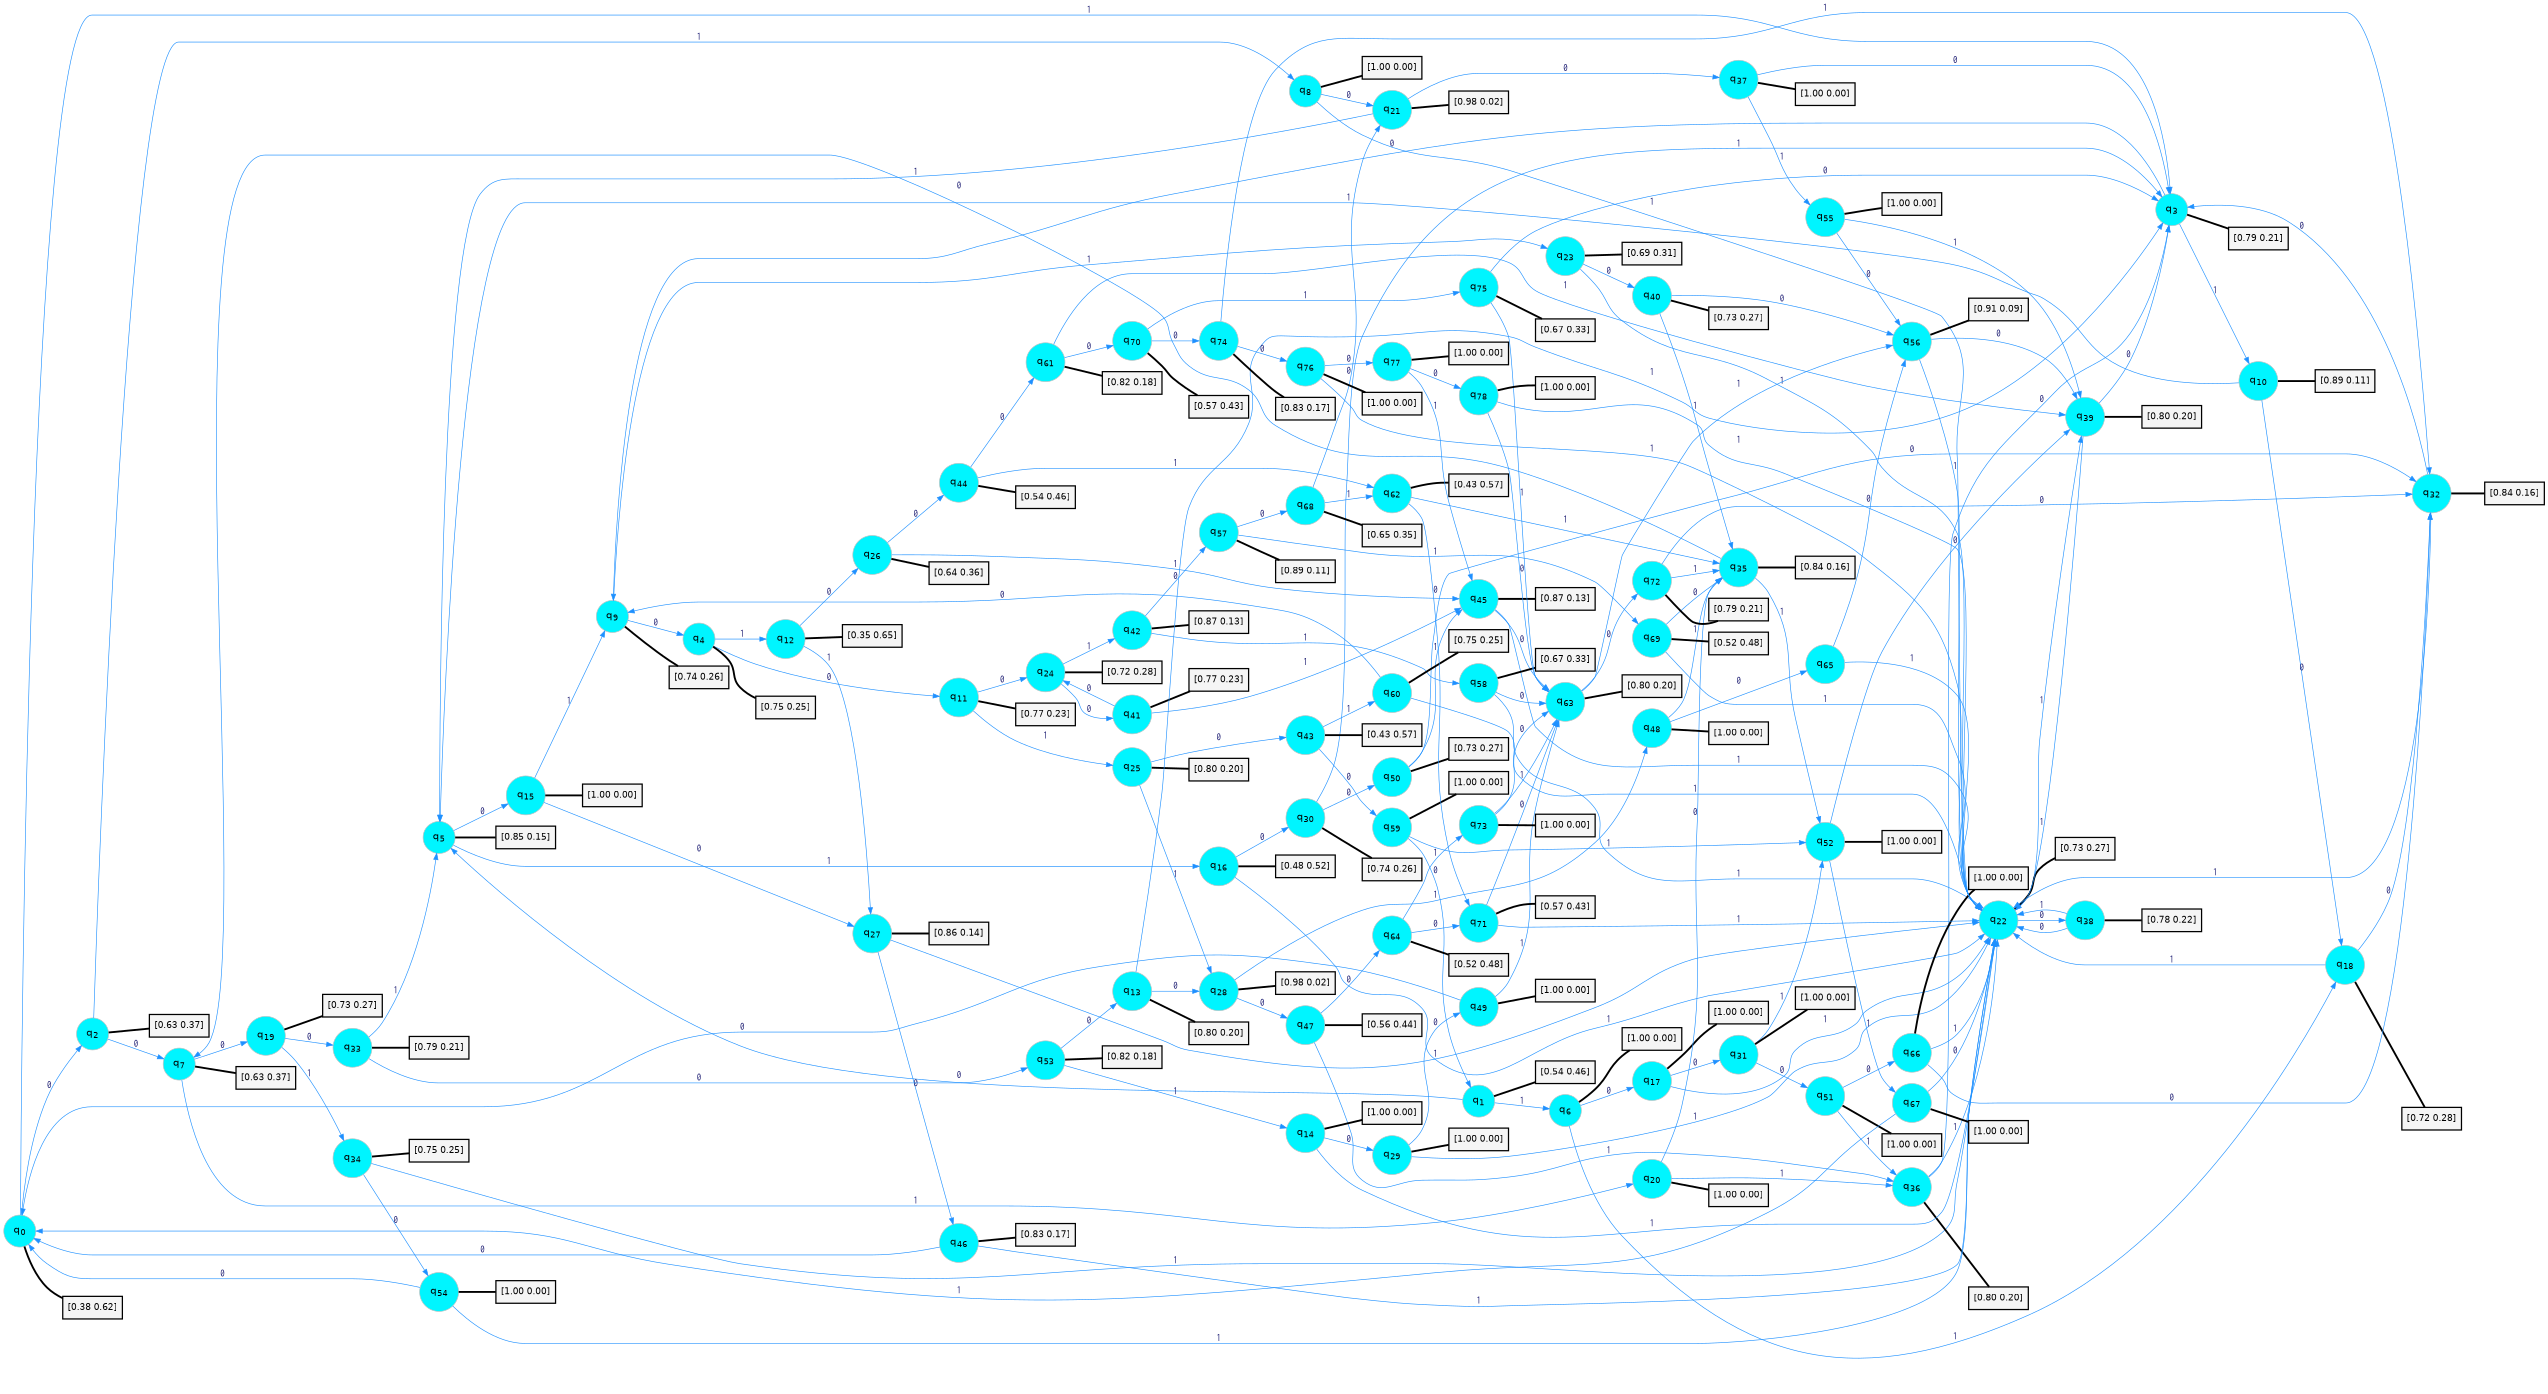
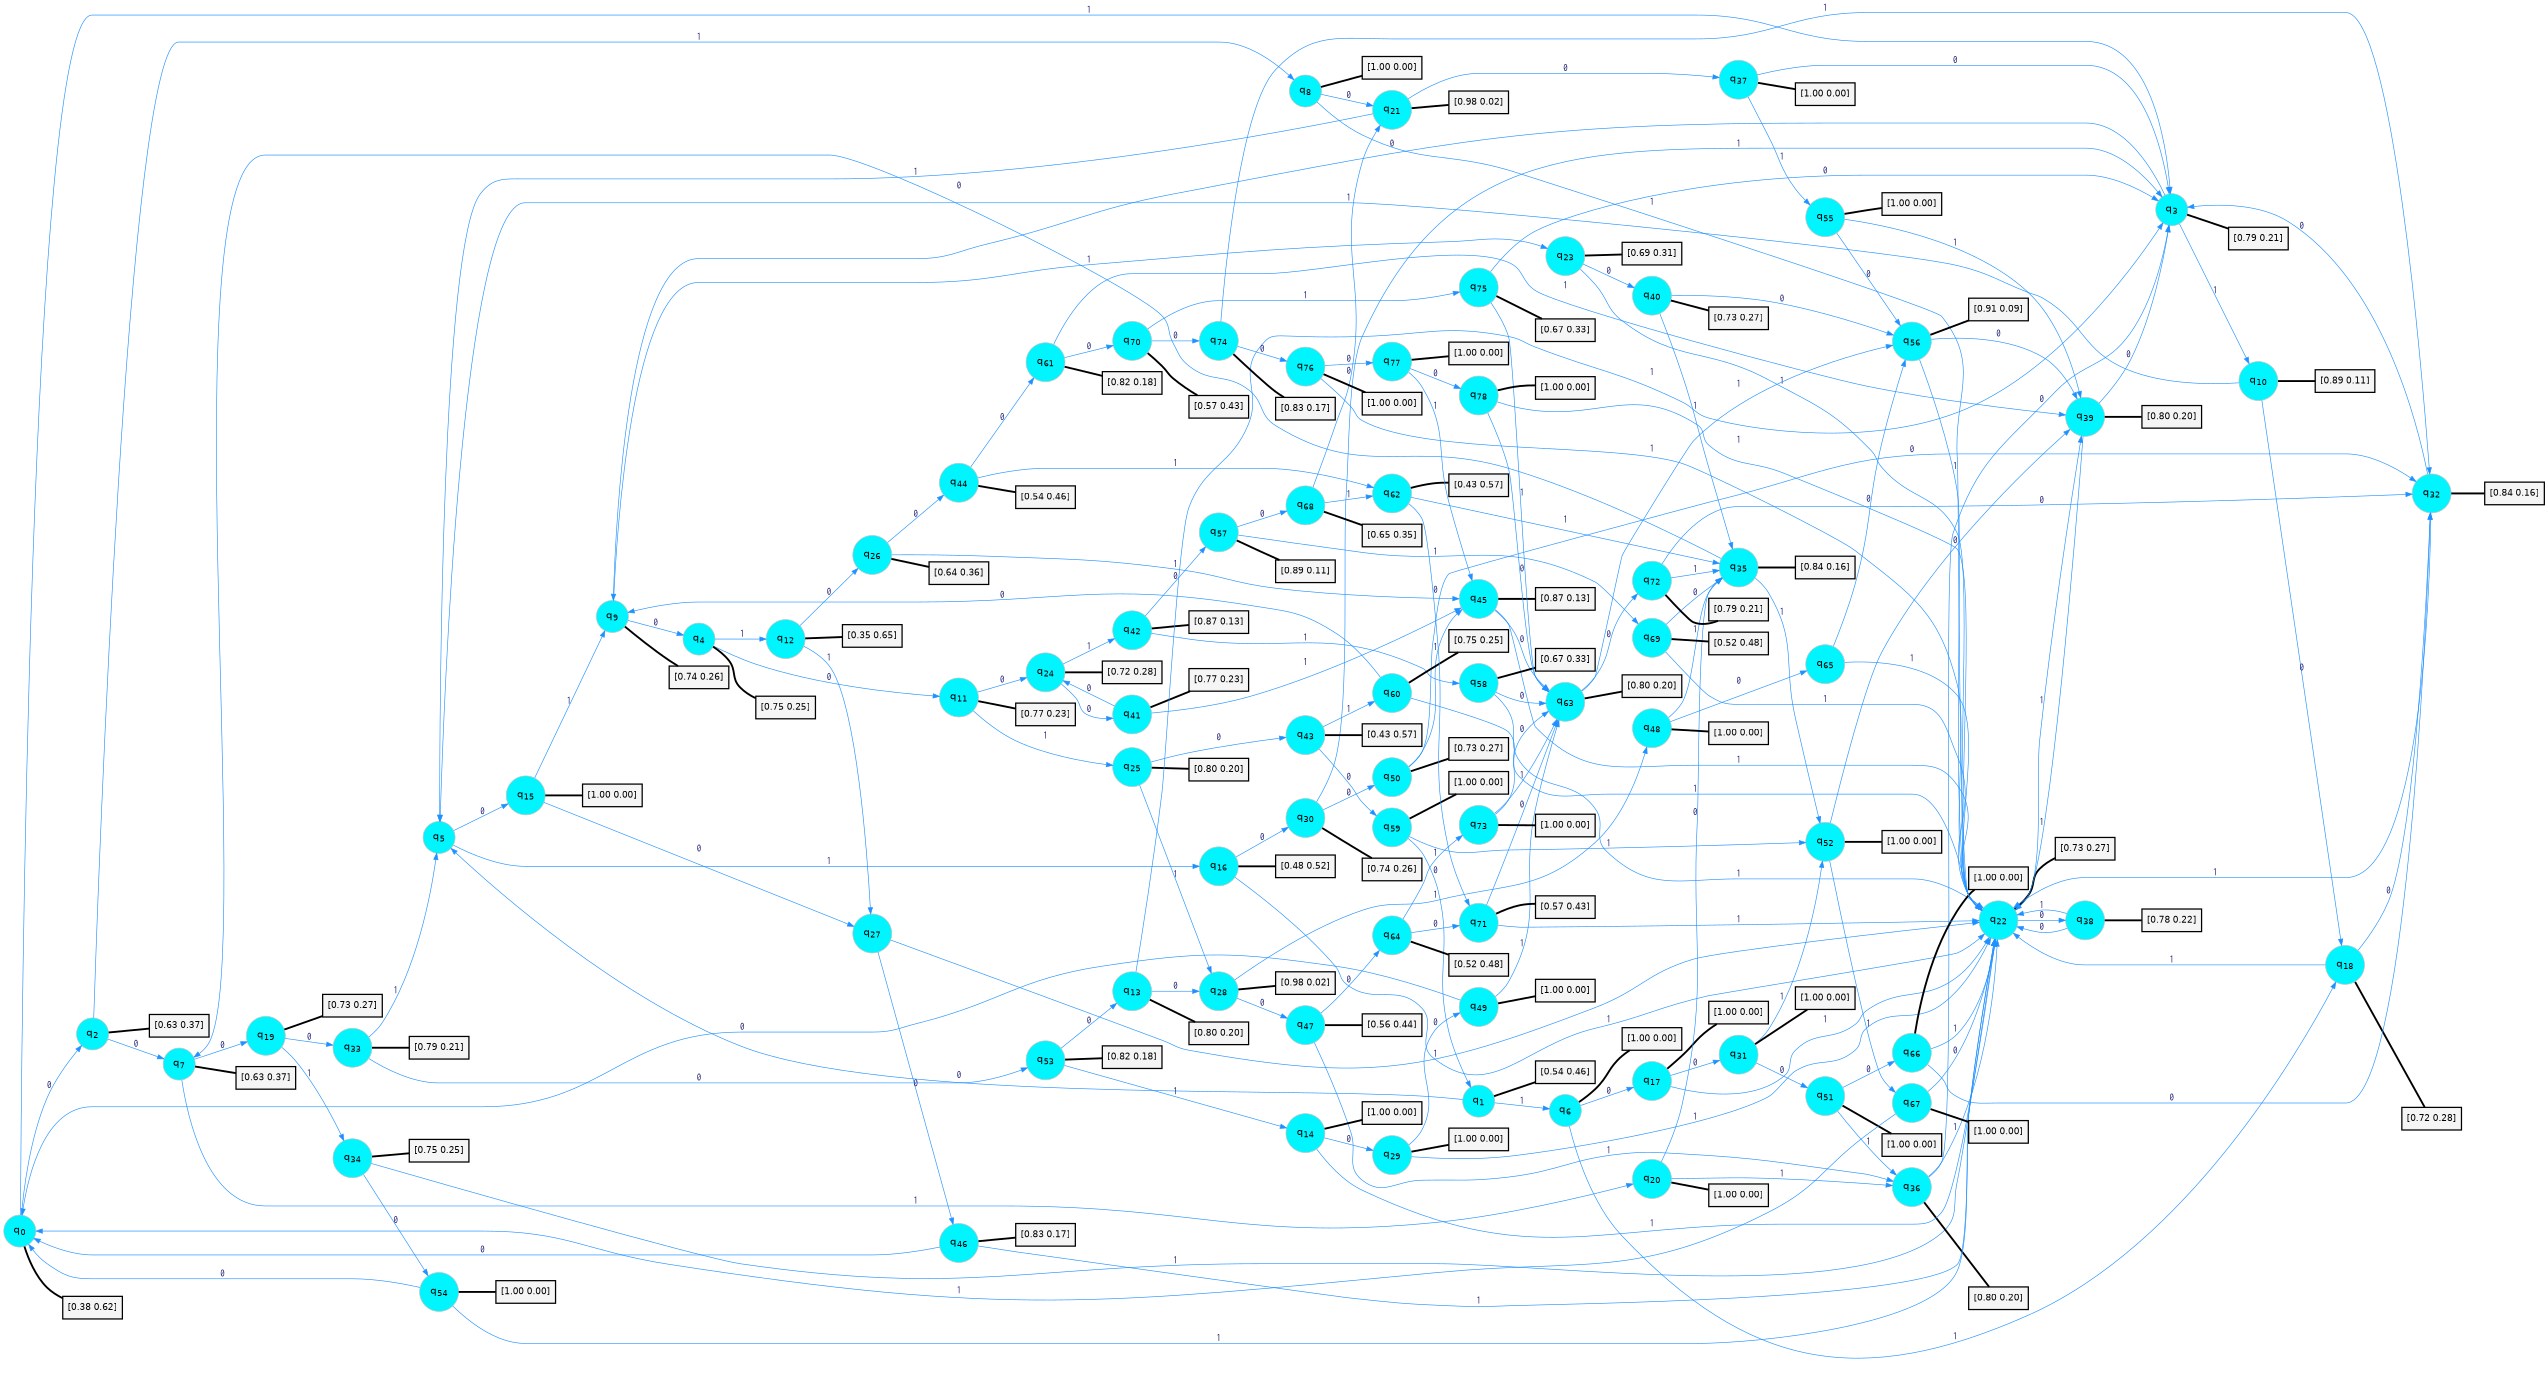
(526, 837) -> none
(959, 933) -> none
